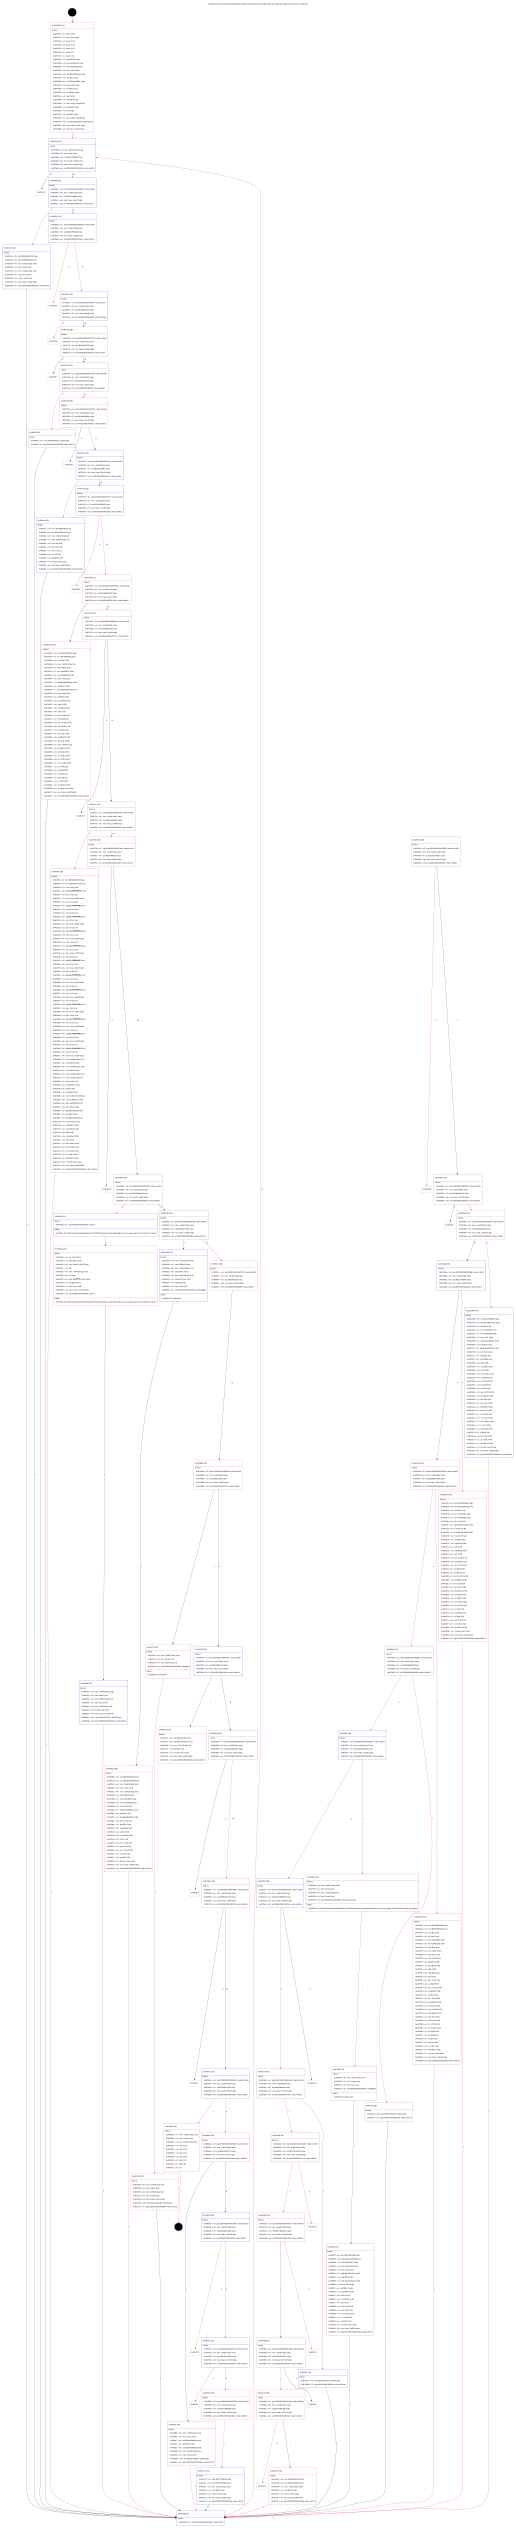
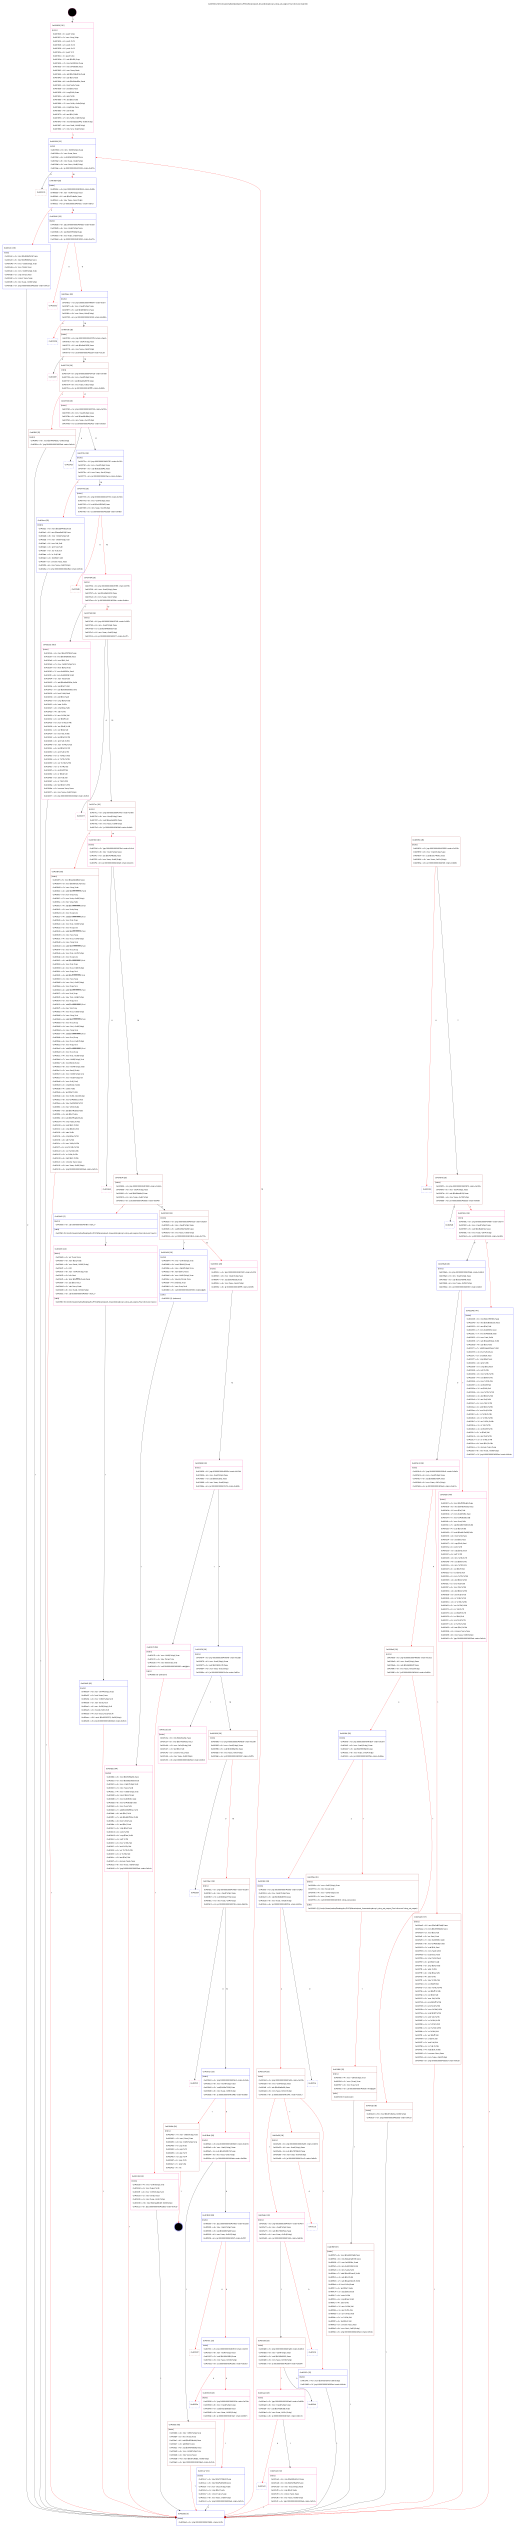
(288, 2186) -> (267, 2155)
